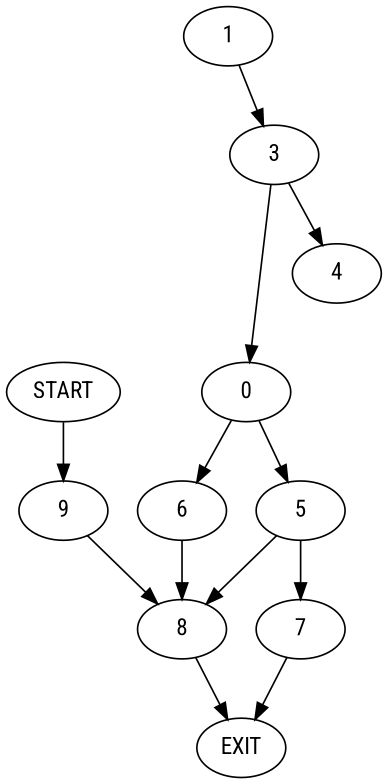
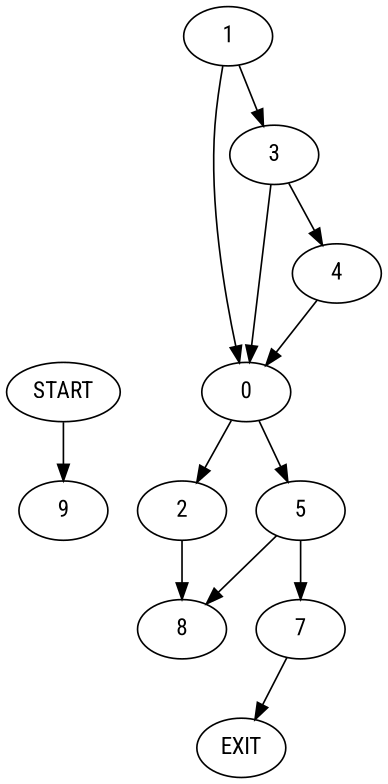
none -> (215, 207)
none -> (297, 326)
(182, 511) -> (182, 511)
(117, 564) -> none
(208, 681) -> none
